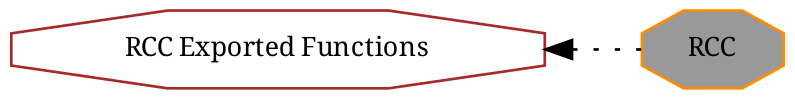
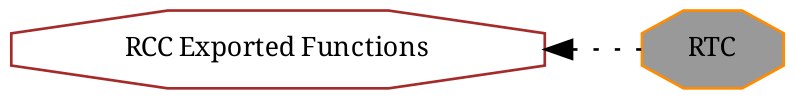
(713, 49) -> (713, 49)
